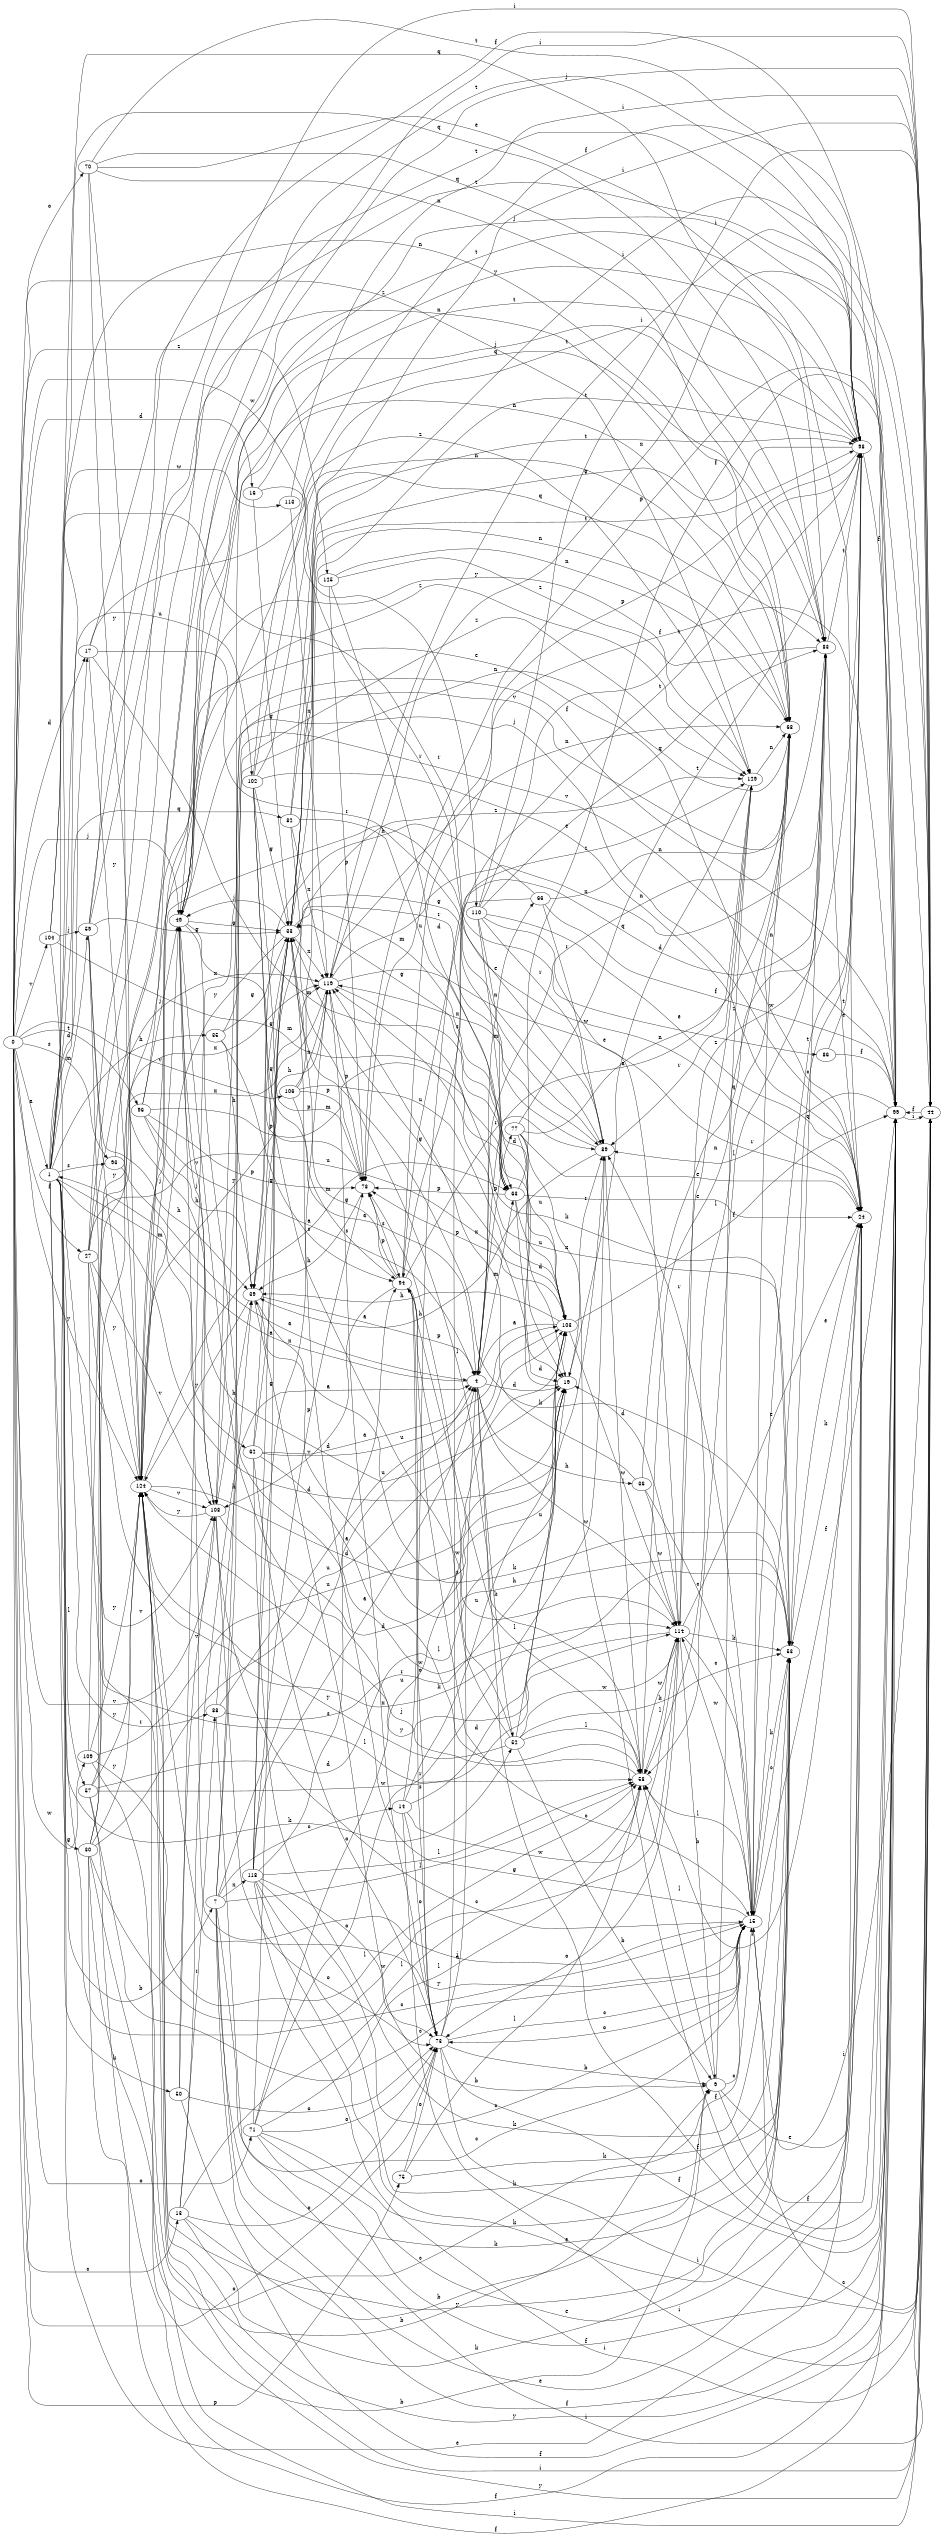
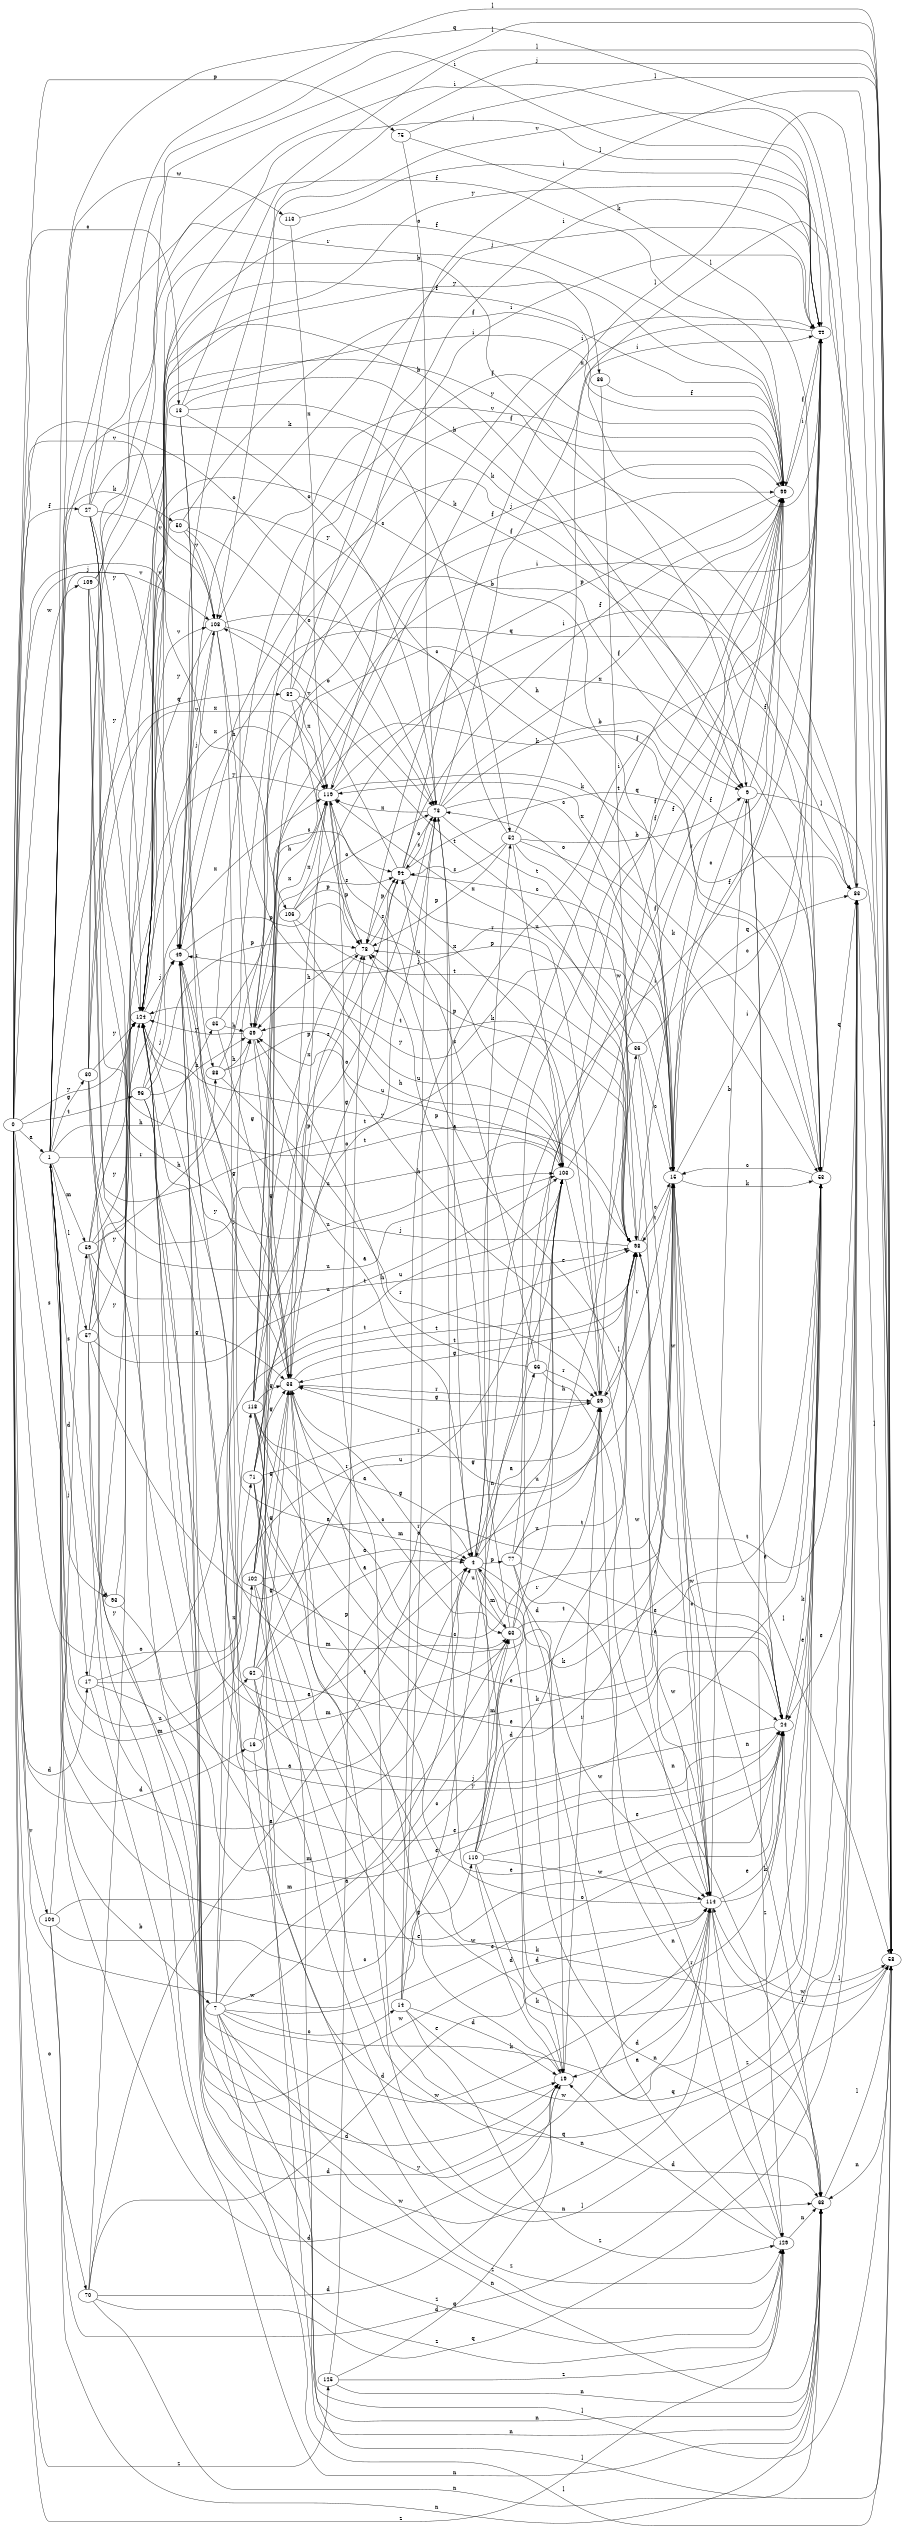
none -> (327, 1297)
(619, 1448) -> (630, 1314)
